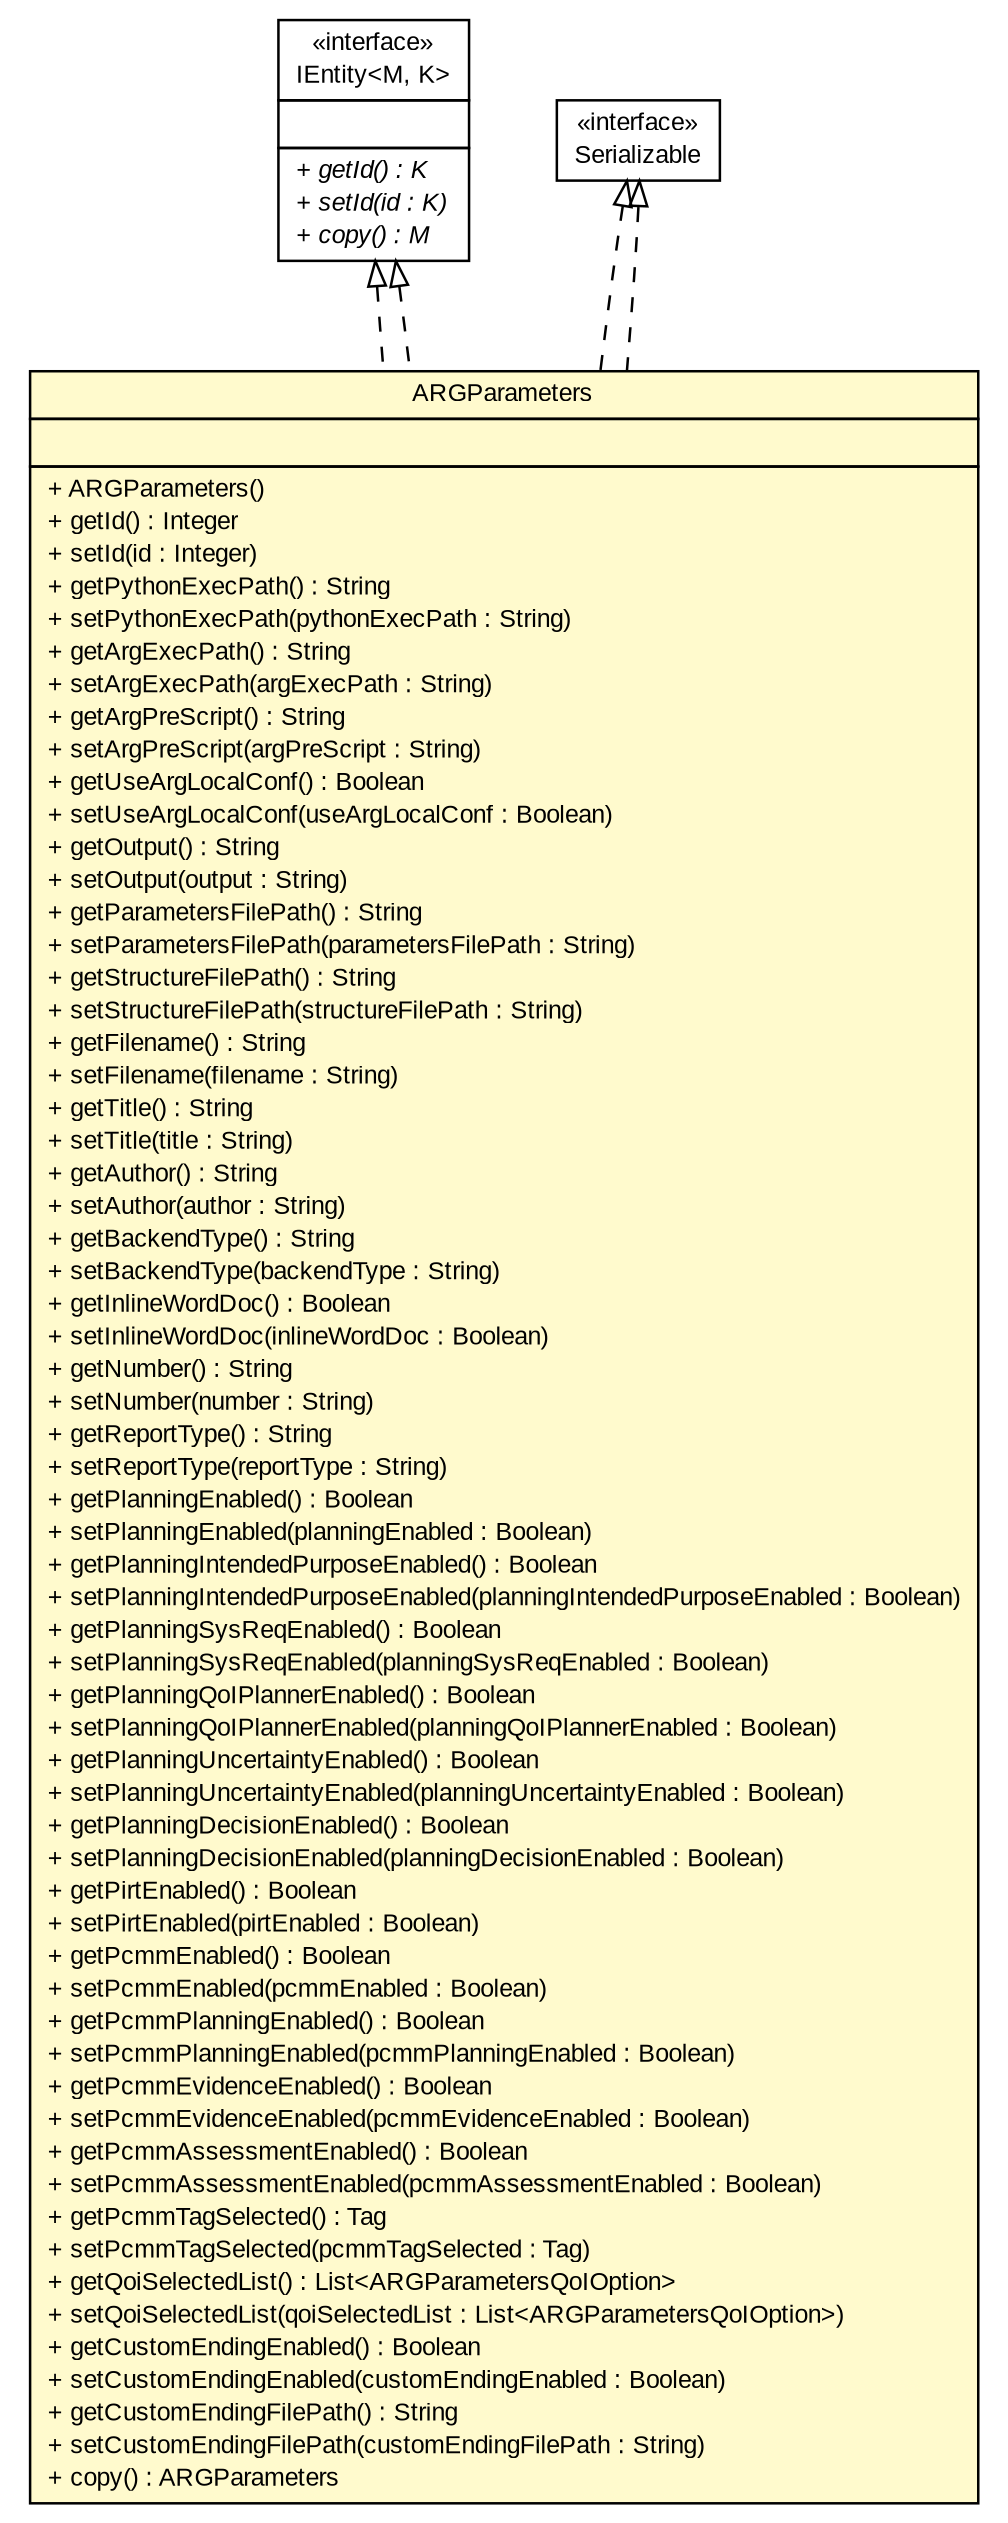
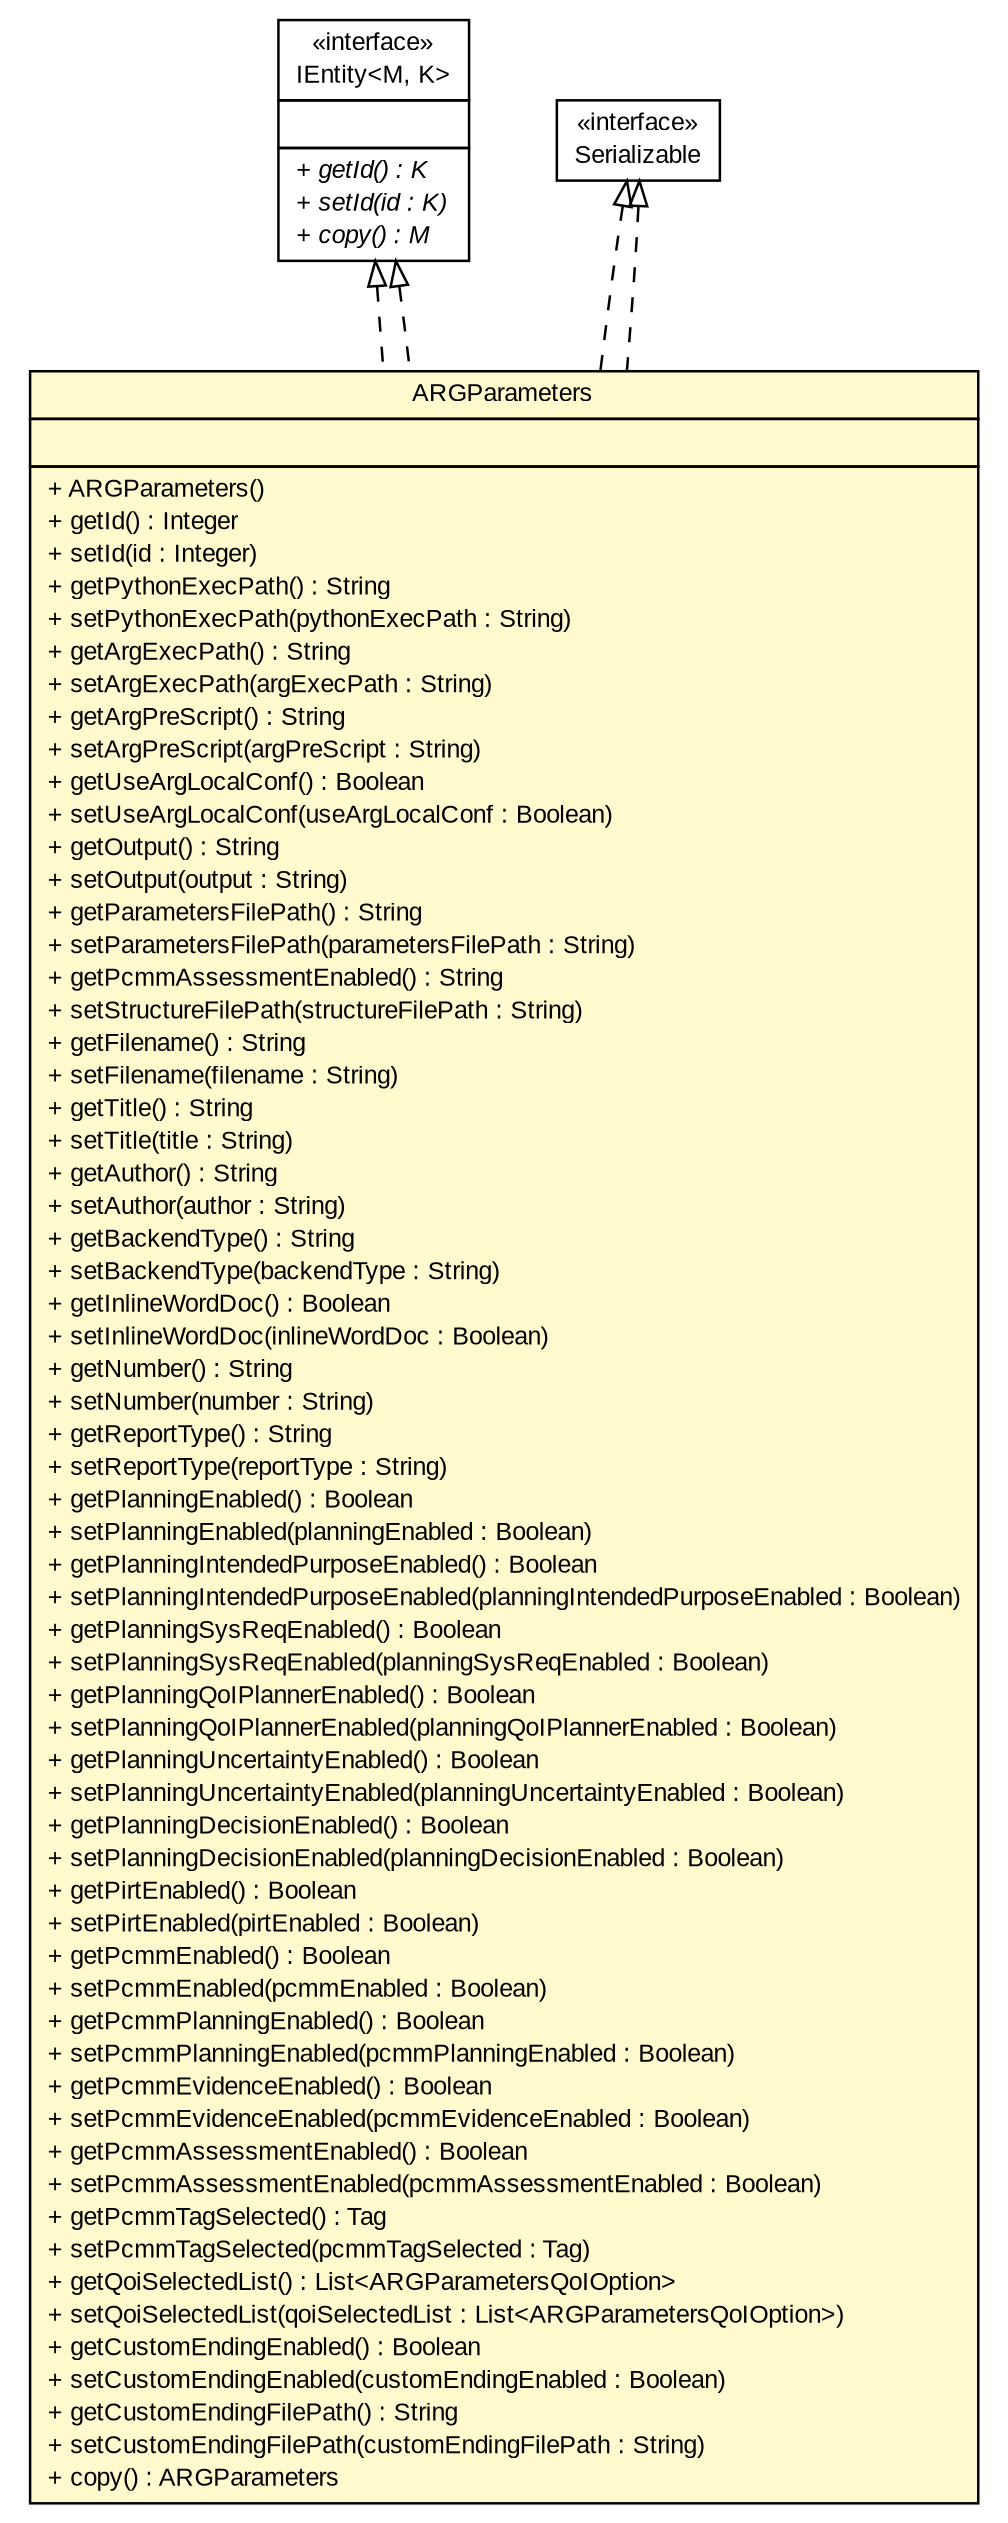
(222, 978) -> (276, 978)
